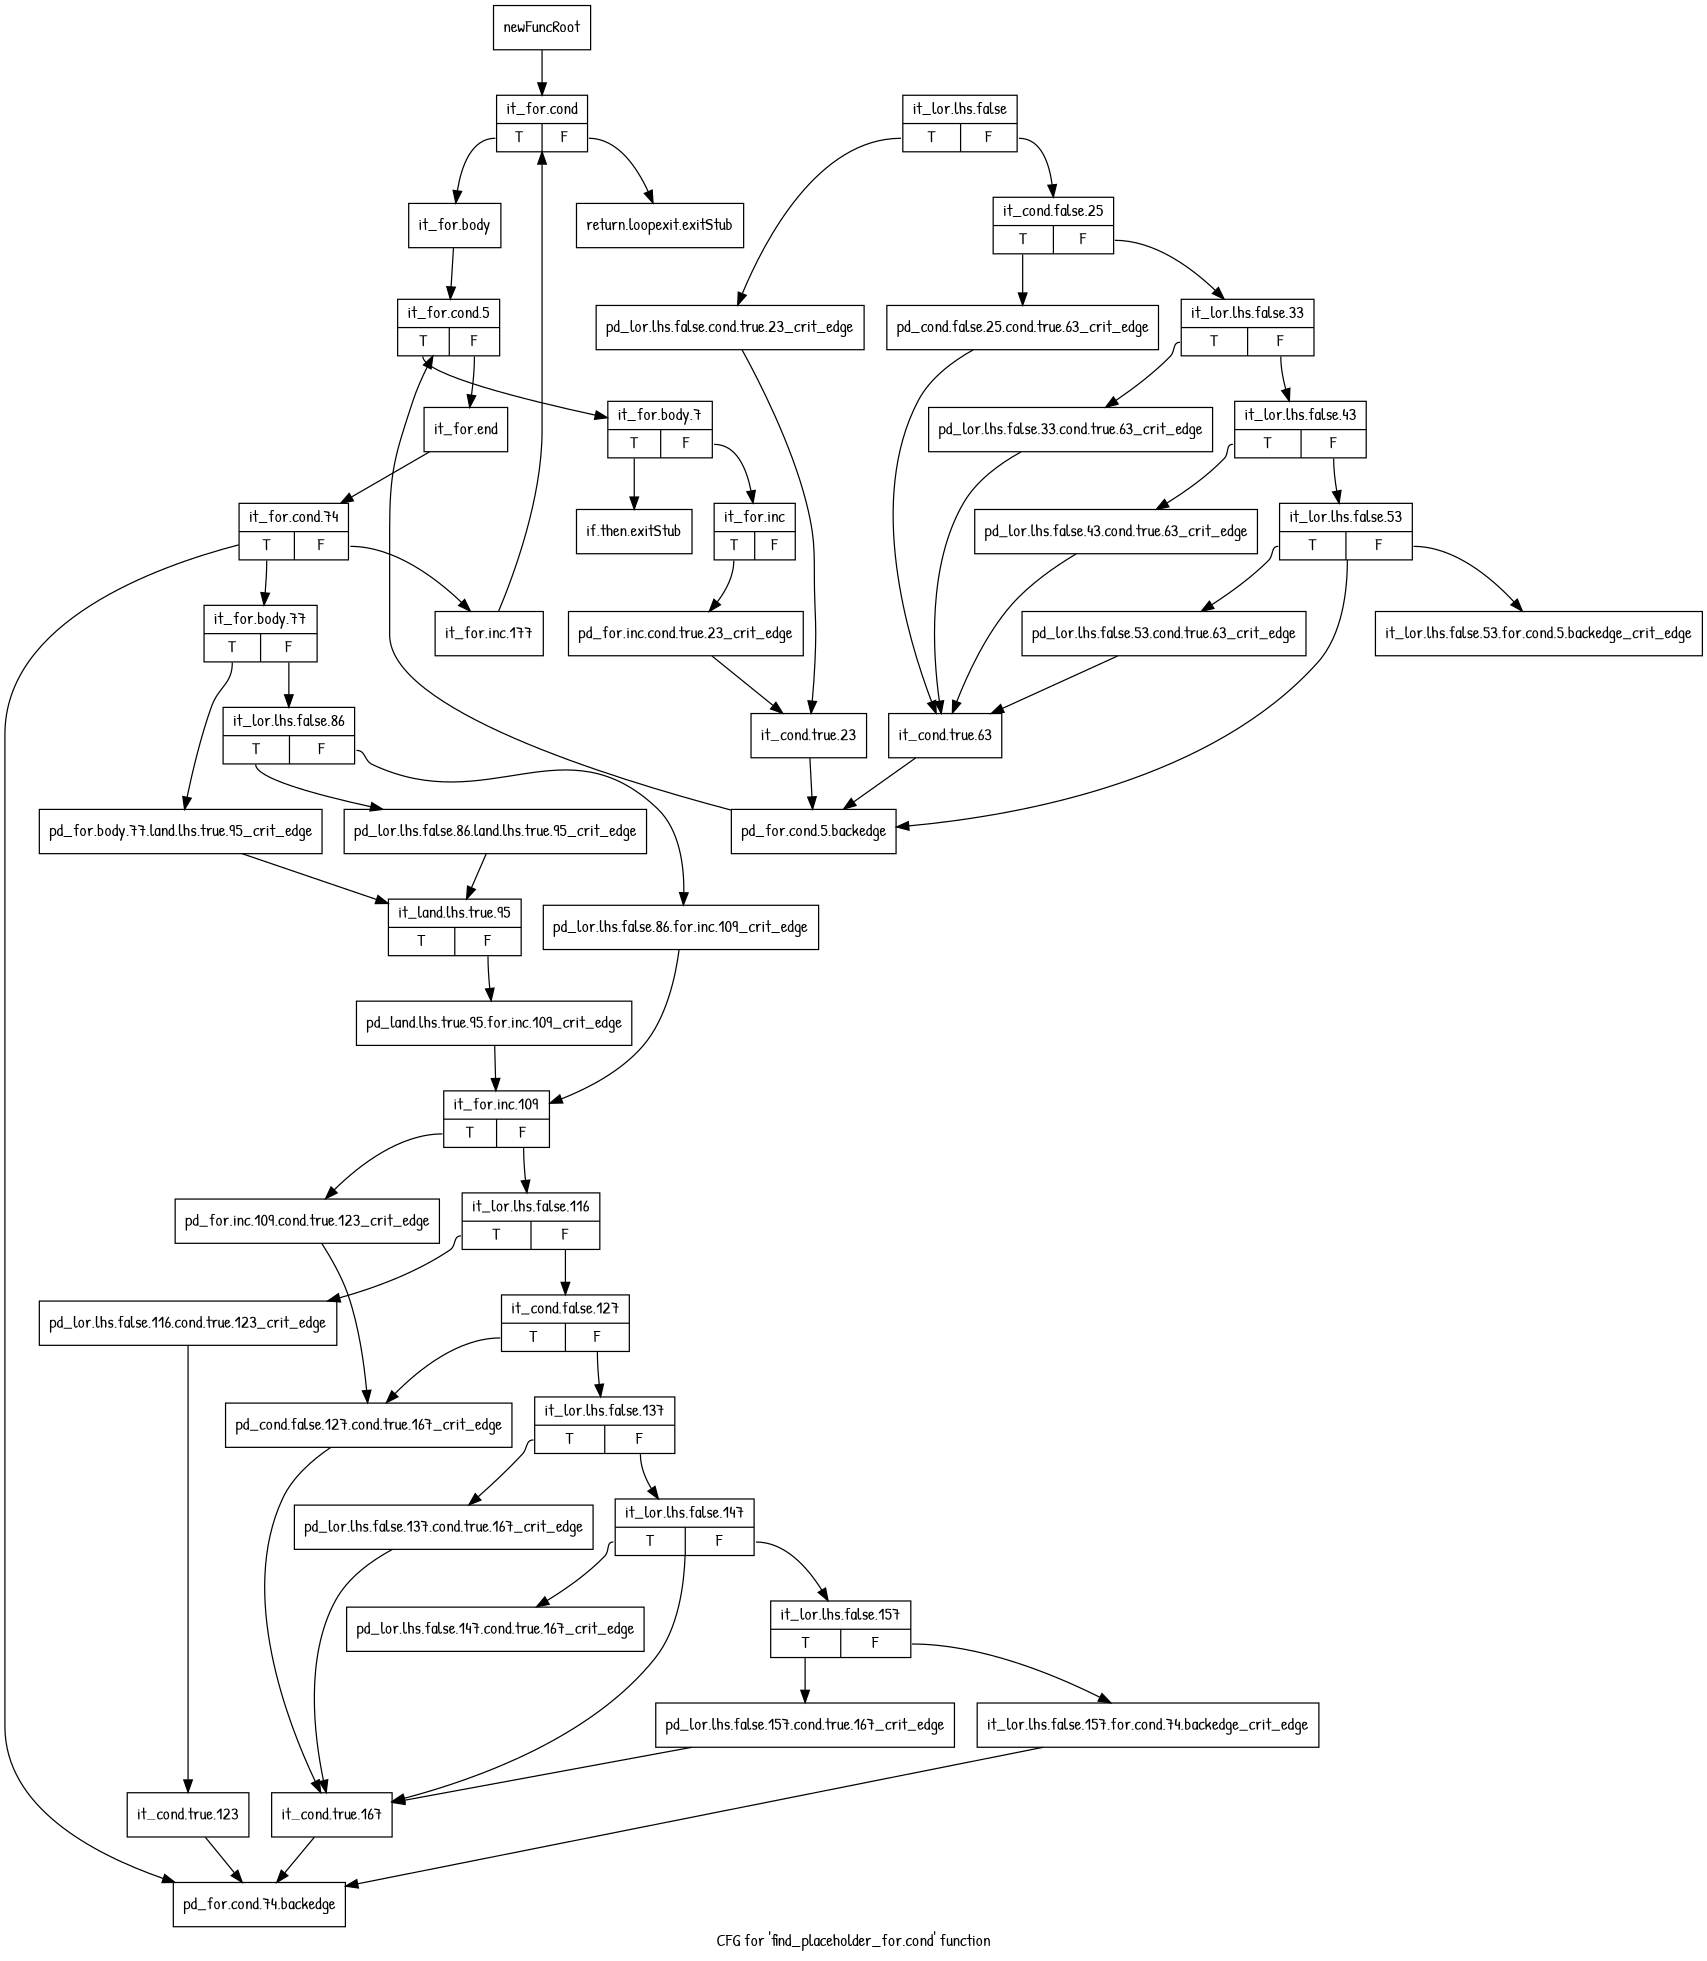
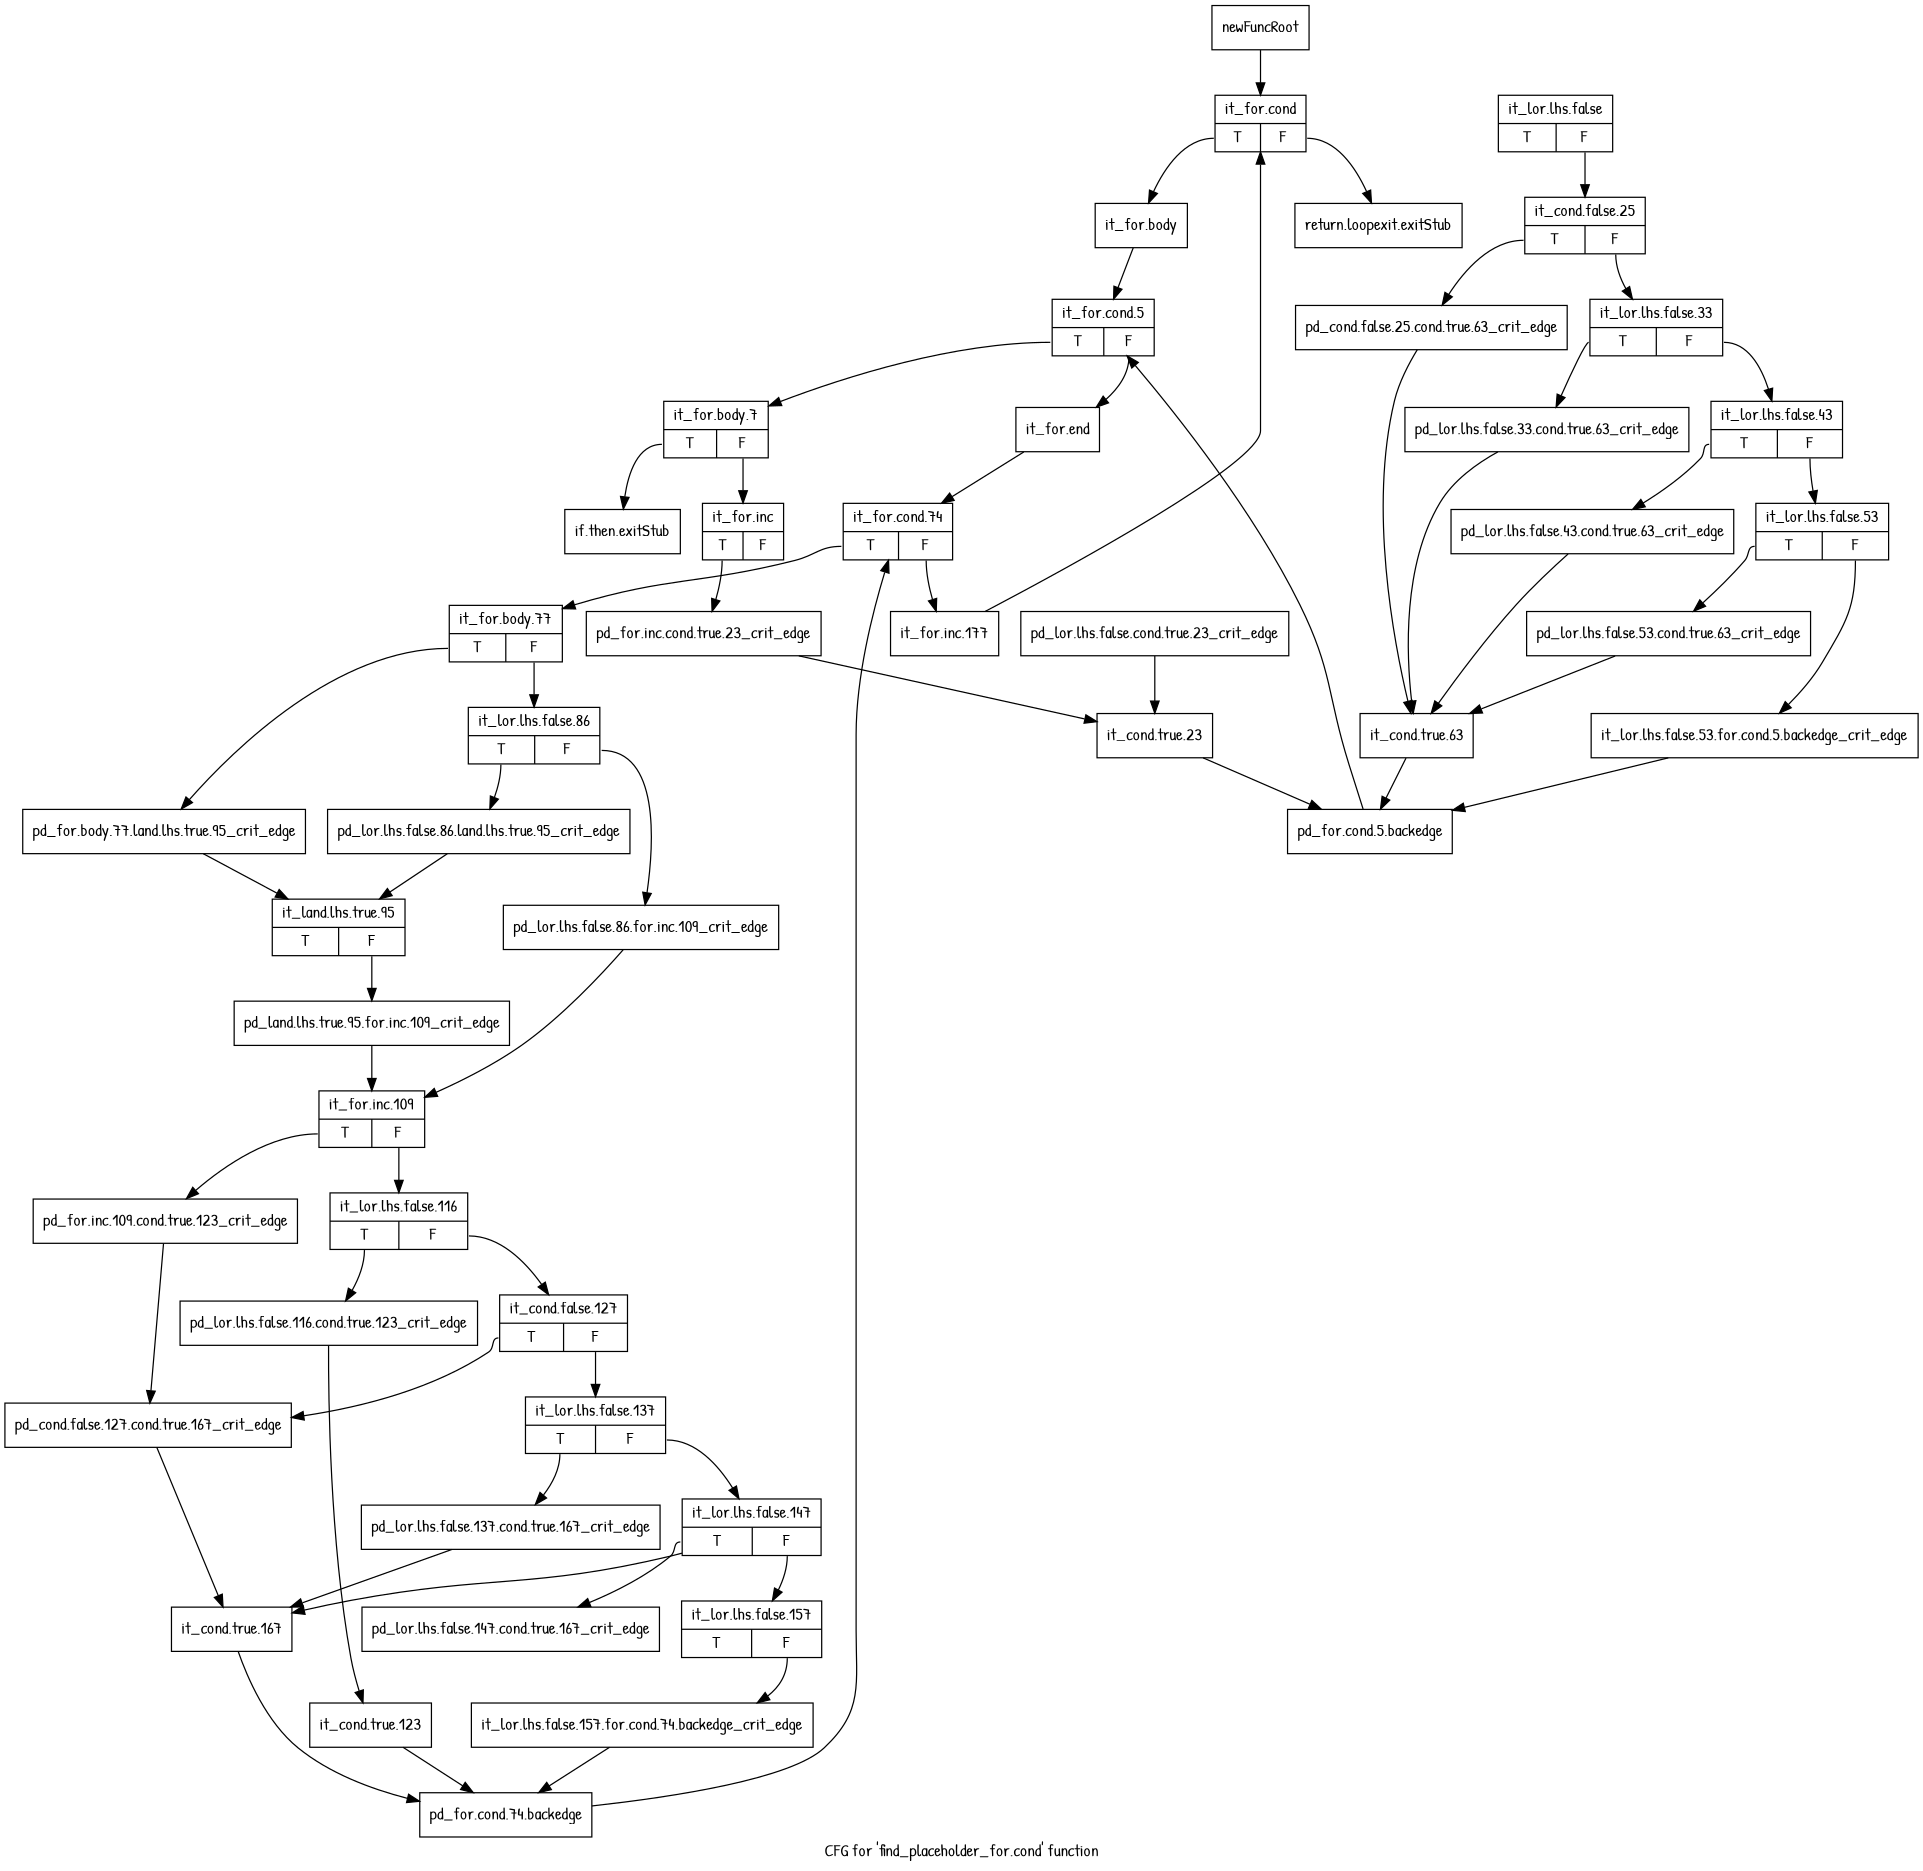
(802, 193) -> none
(1179, 760) -> (1566, 783)
(5, 1186) -> (856, 1284)
(805, 1725) -> none
